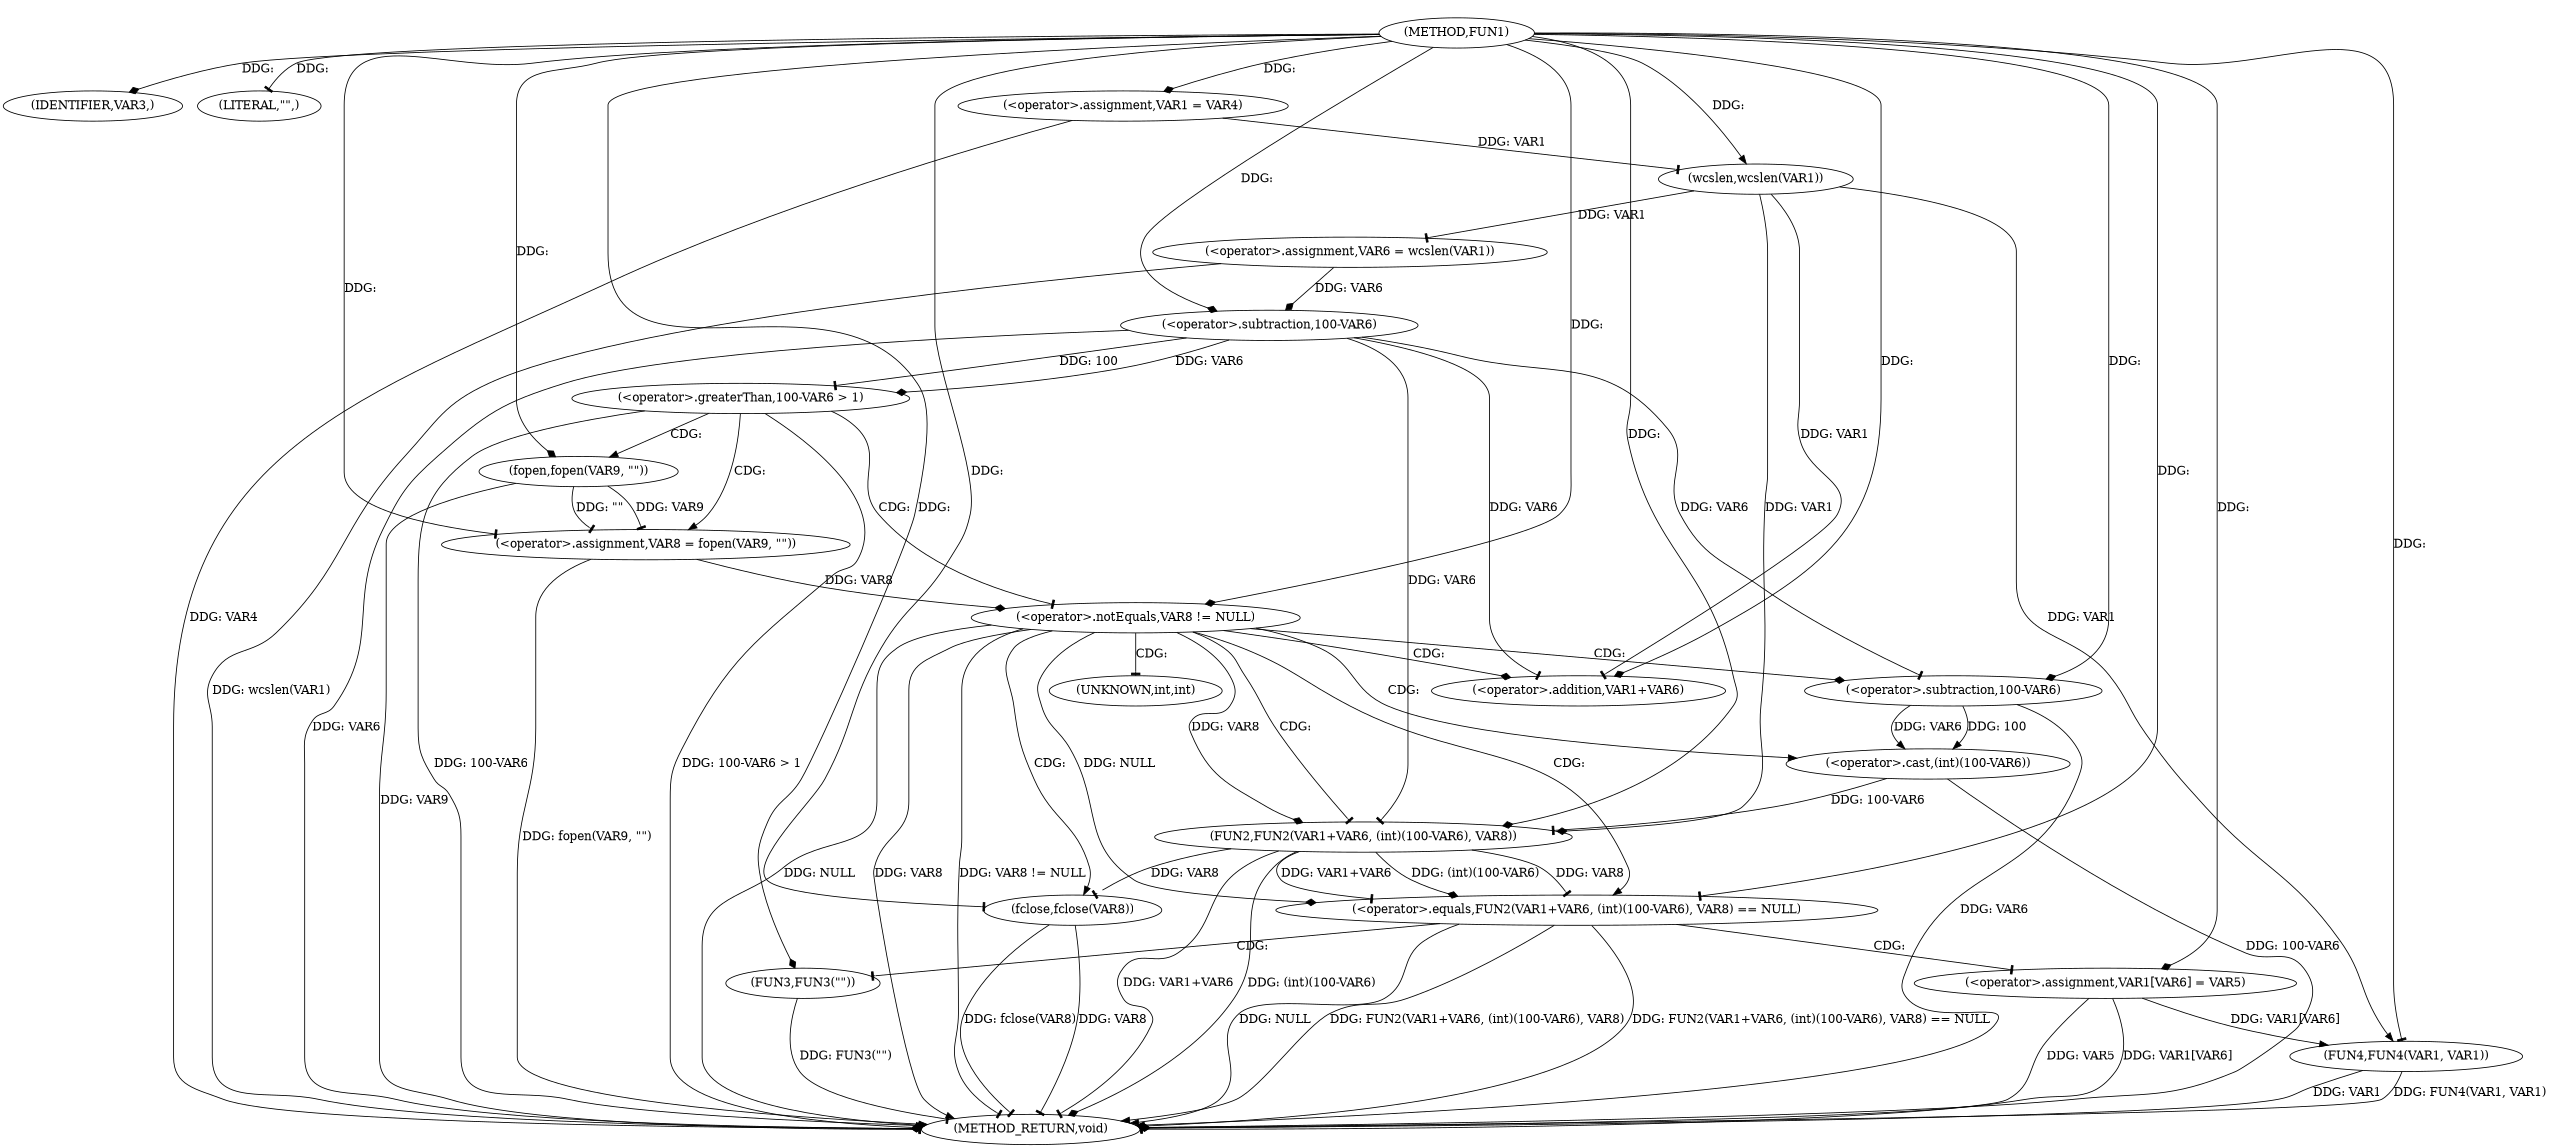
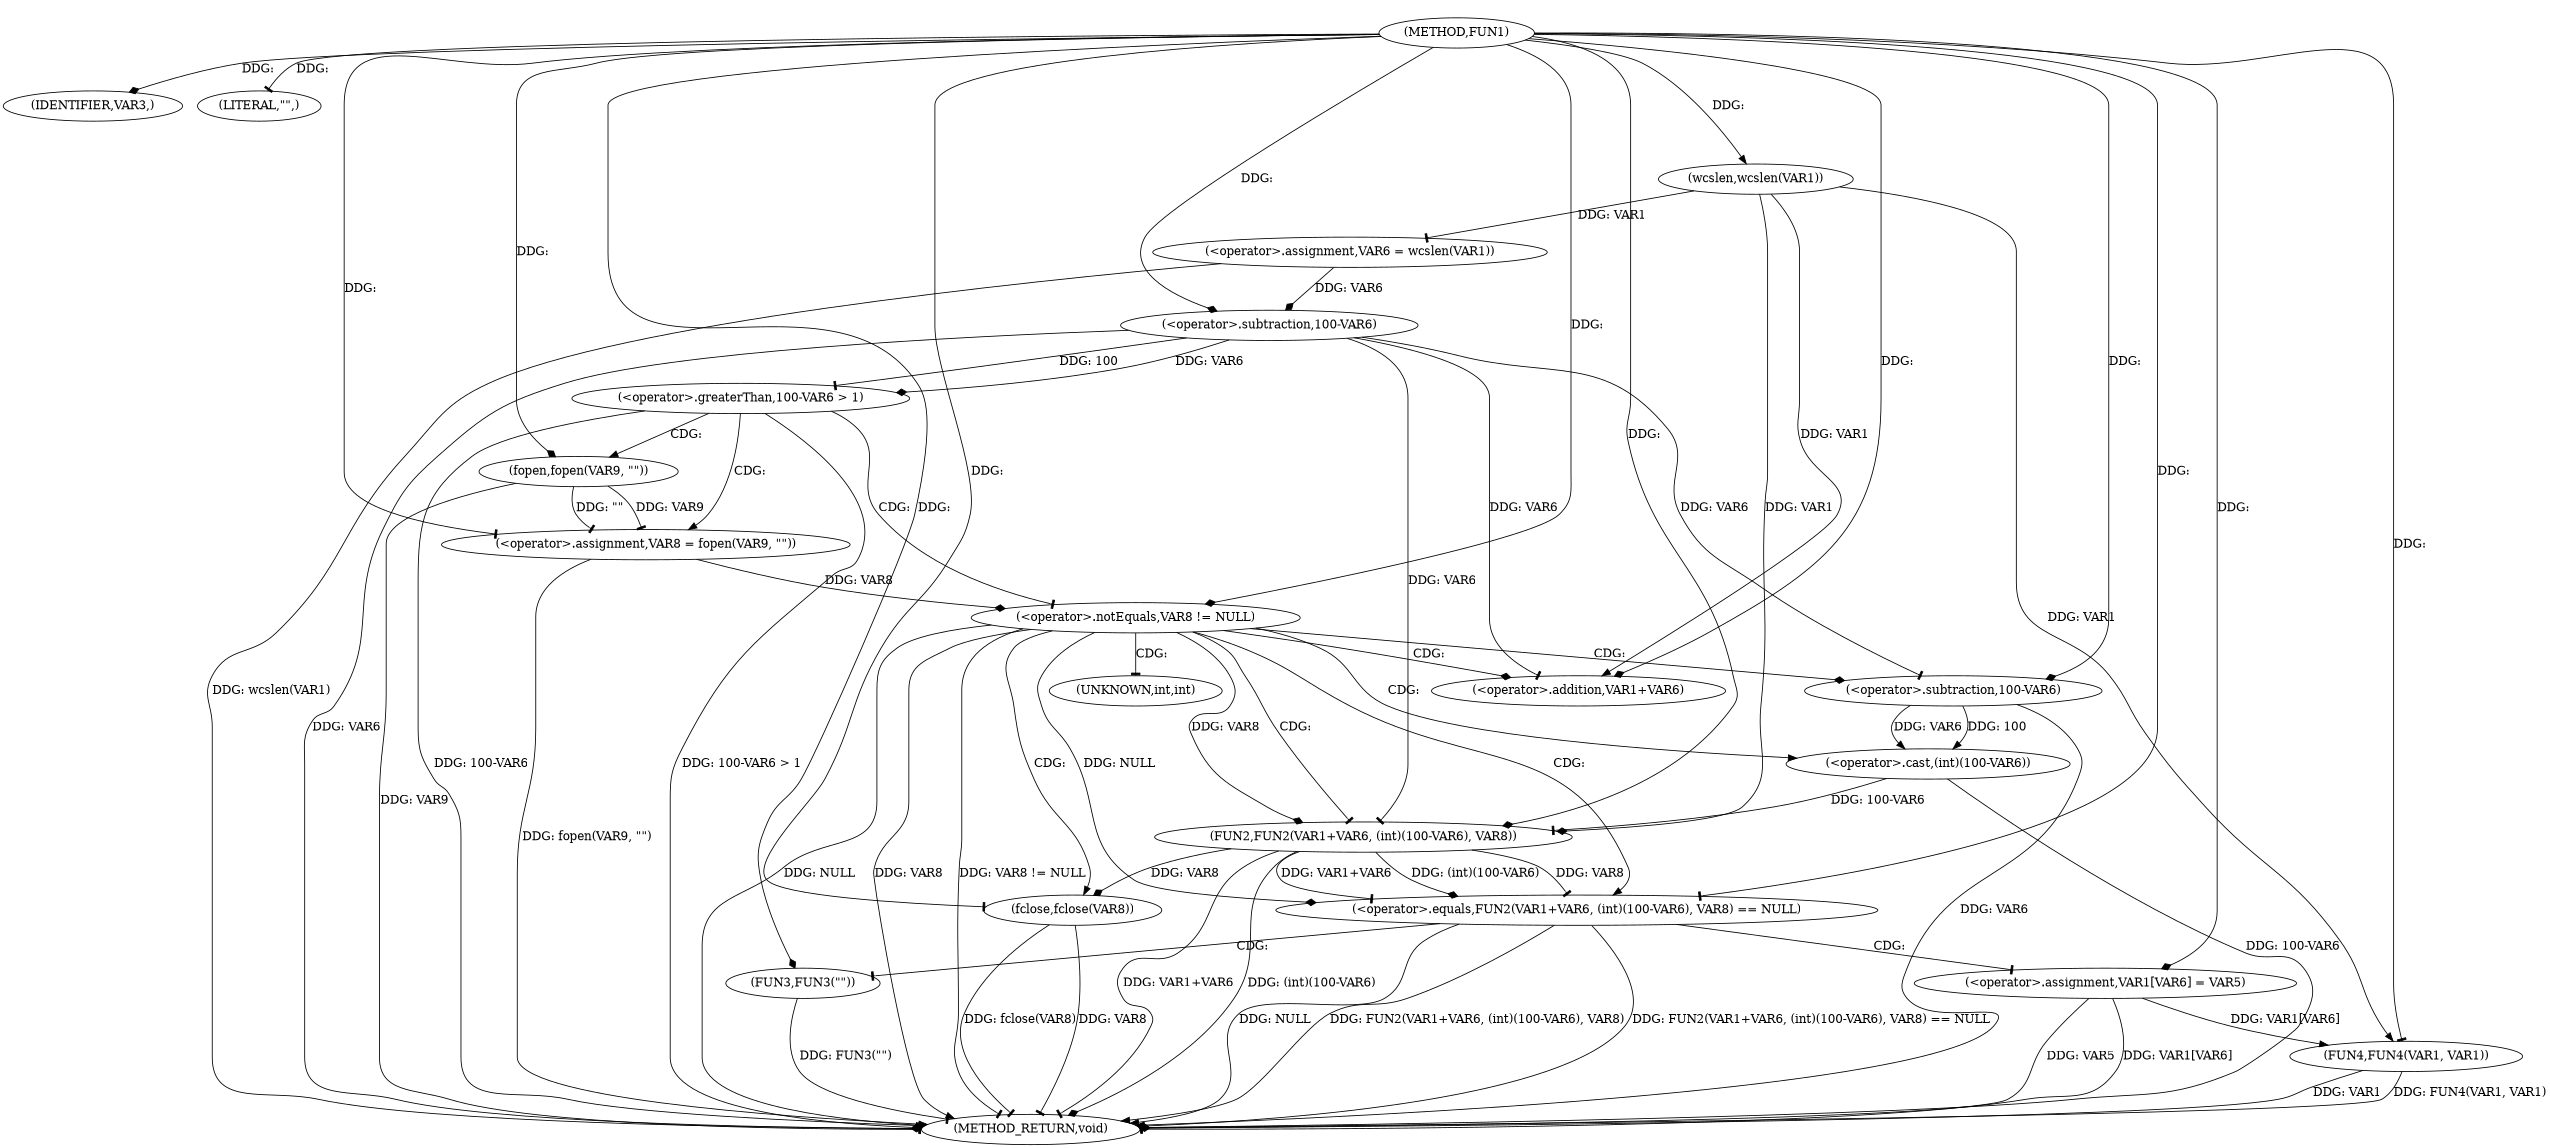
(1123, 106) -> none
(1835, 486) -> (1835, 486)
(1165, 863) -> (1165, 863)
